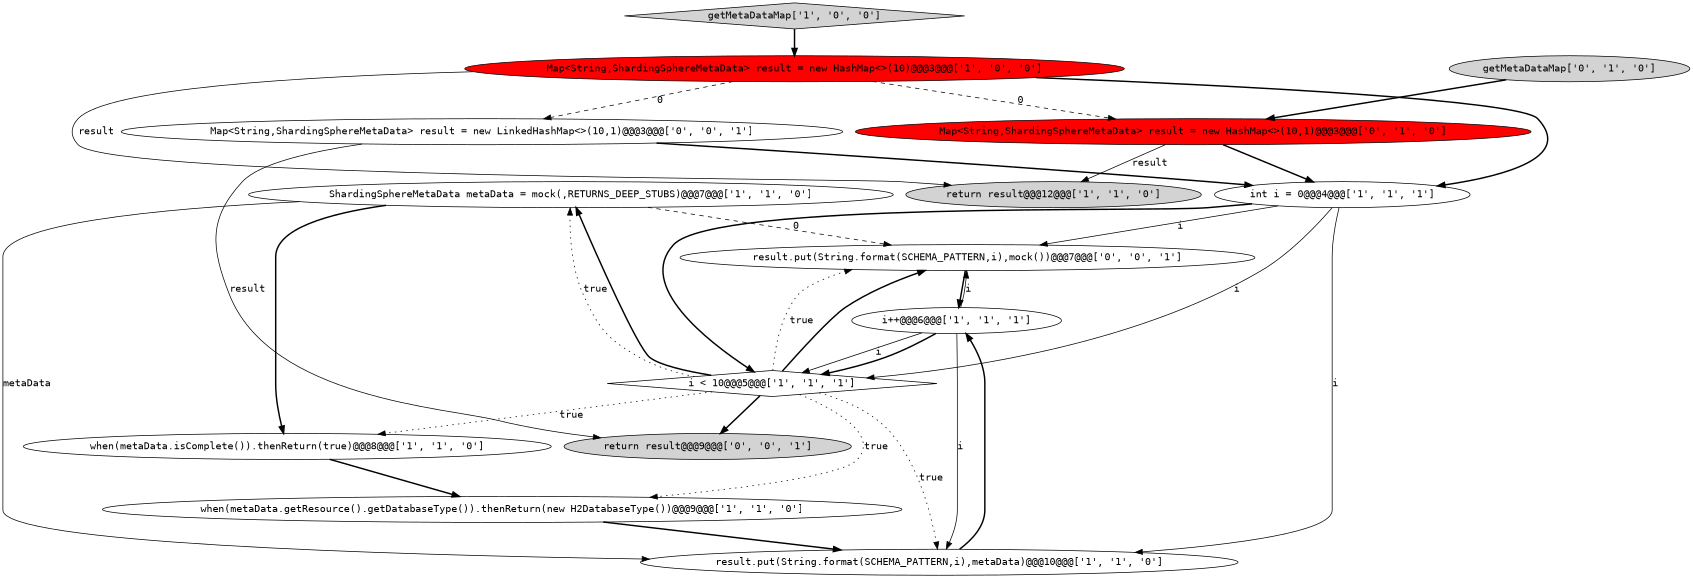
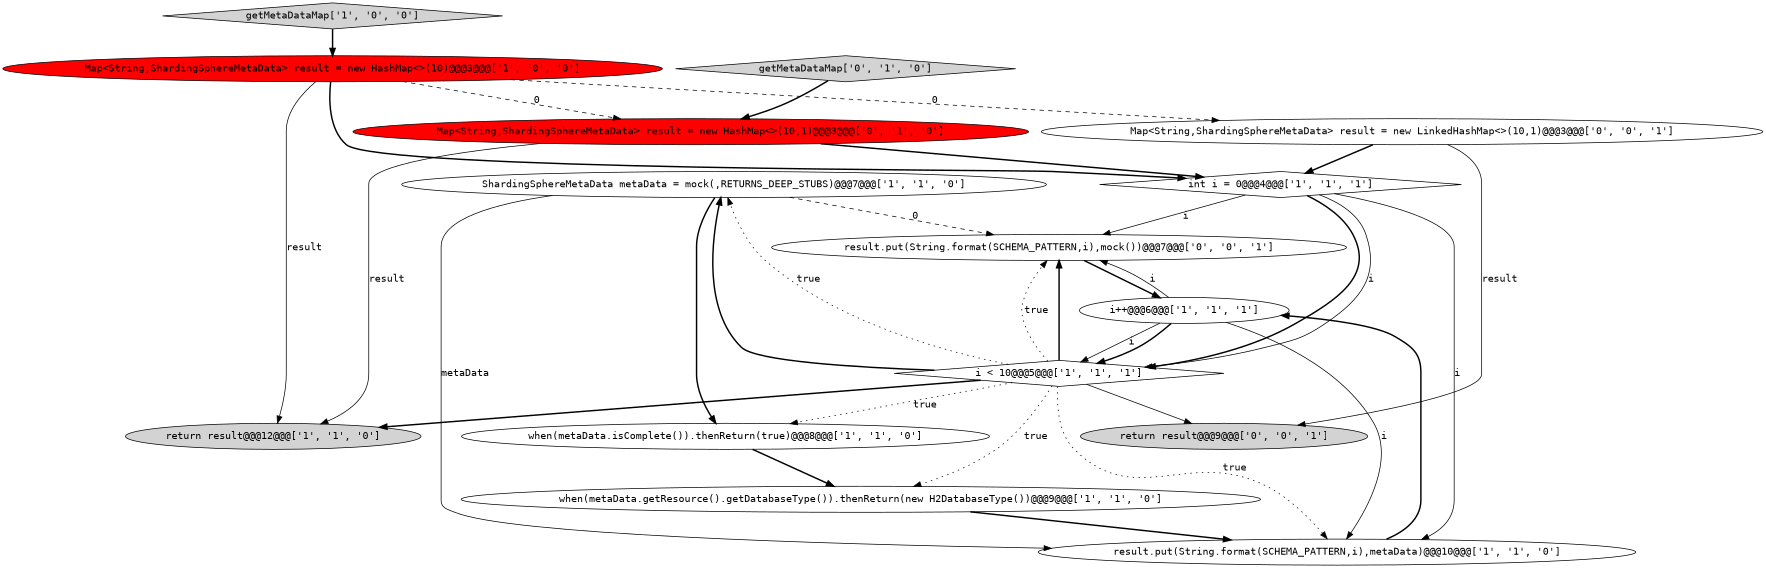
(1570, 69) -> (846, 69)
(1342, 195) -> (1281, 185)
none -> (684, 403)
(743, 412) -> (1136, 403)
